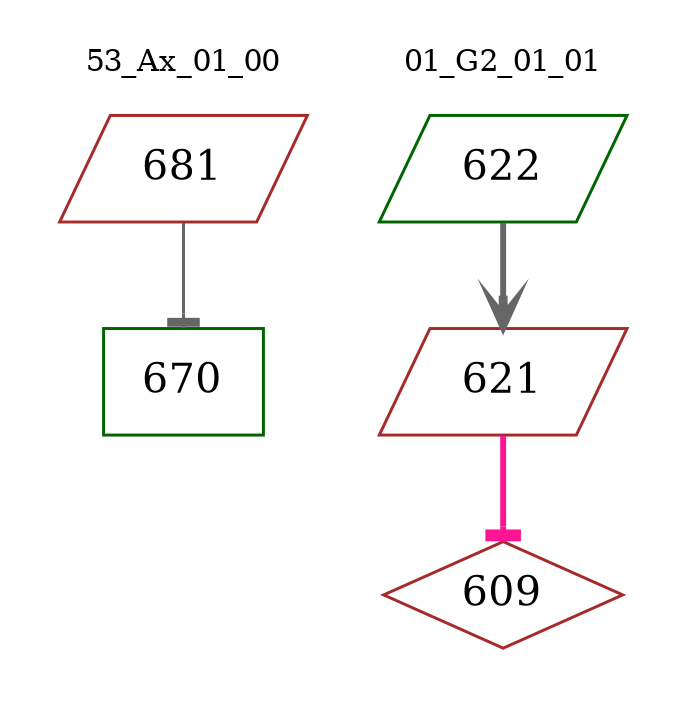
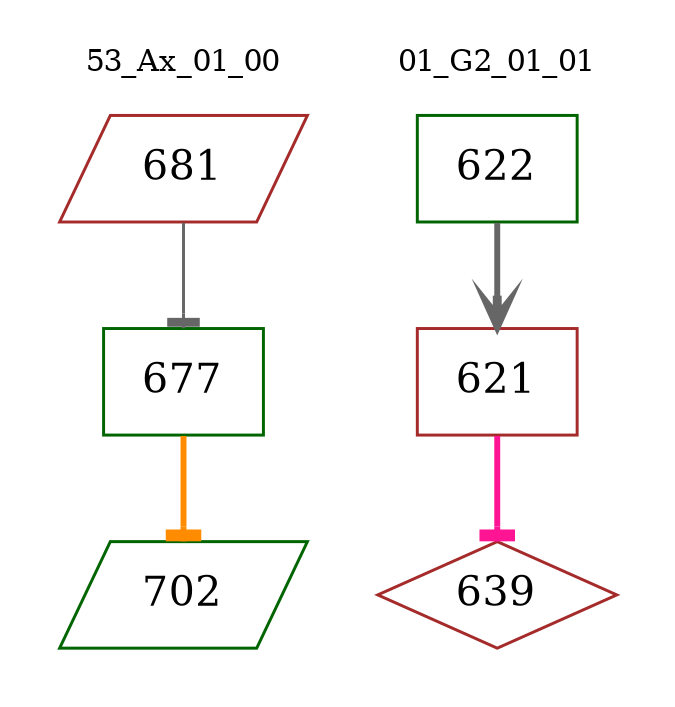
(503, 169) -> (497, 169)
(184, 382) -> (184, 382)
(503, 382) -> (497, 382)
none -> (184, 595)
(503, 595) -> (497, 595)
